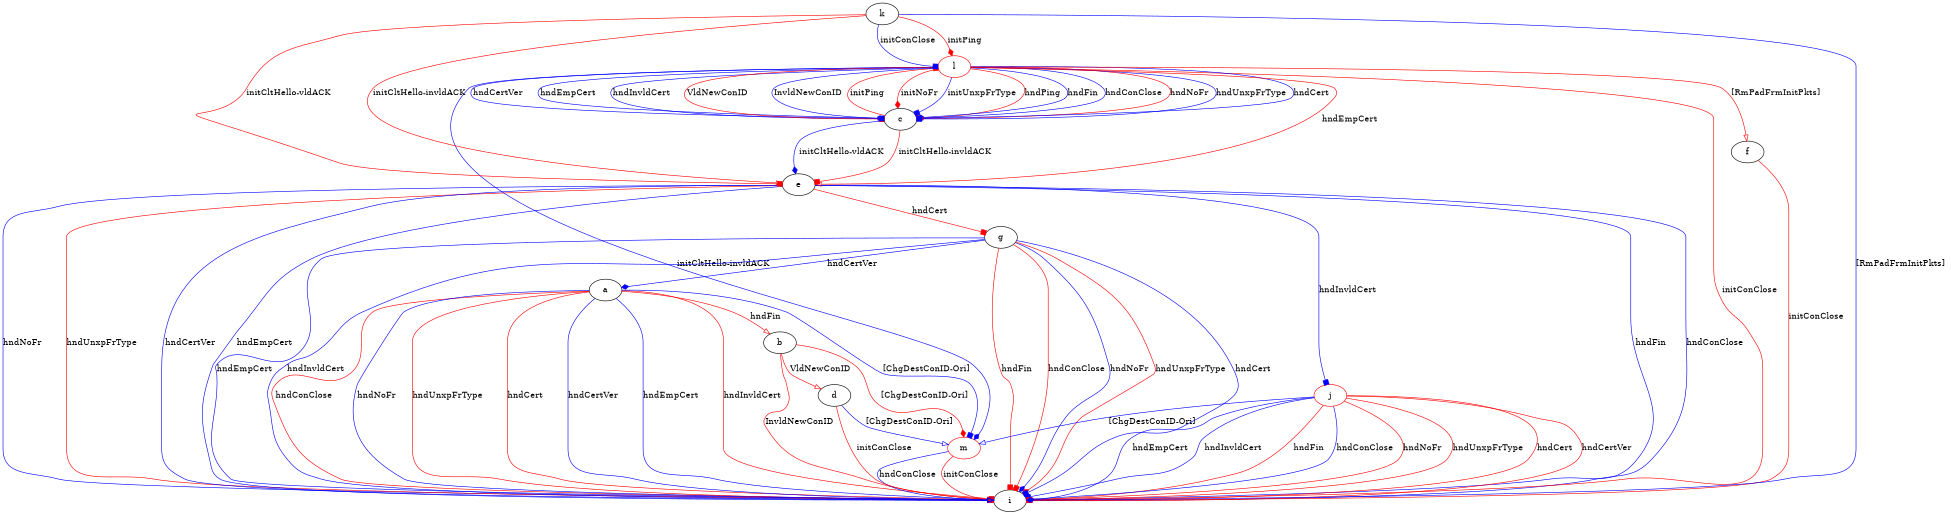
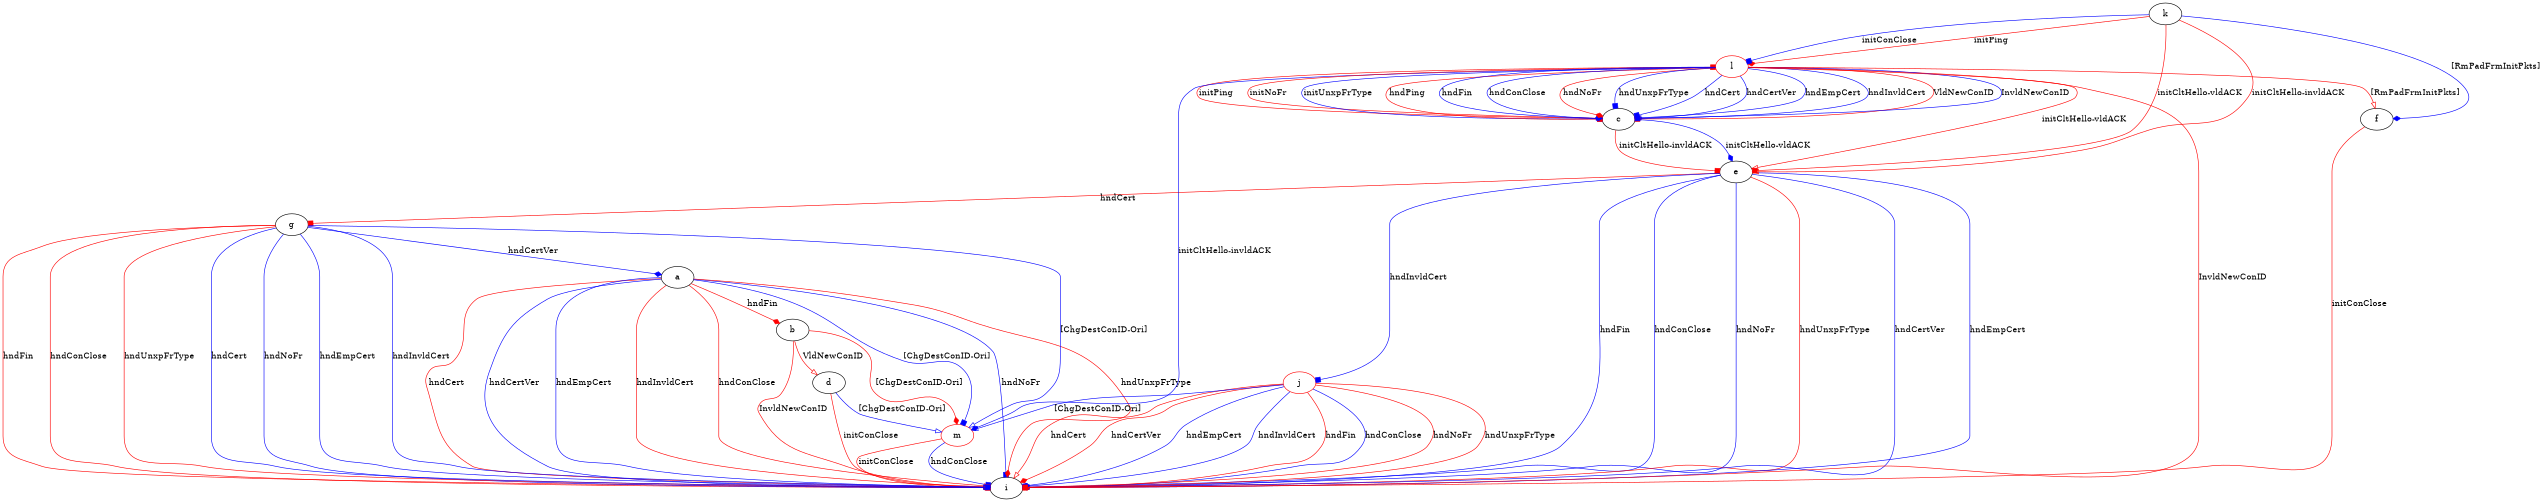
(1351, 119) -> (2086, 119)
(1856, 195) -> (2370, 45)
none -> (786, 240)
(1751, 290) -> (2235, 277)
(700, 302) -> (732, 301)
